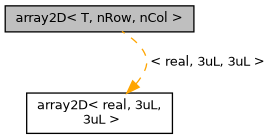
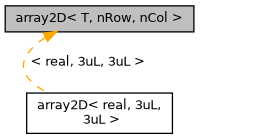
(145, 54) -> (24, 67)
